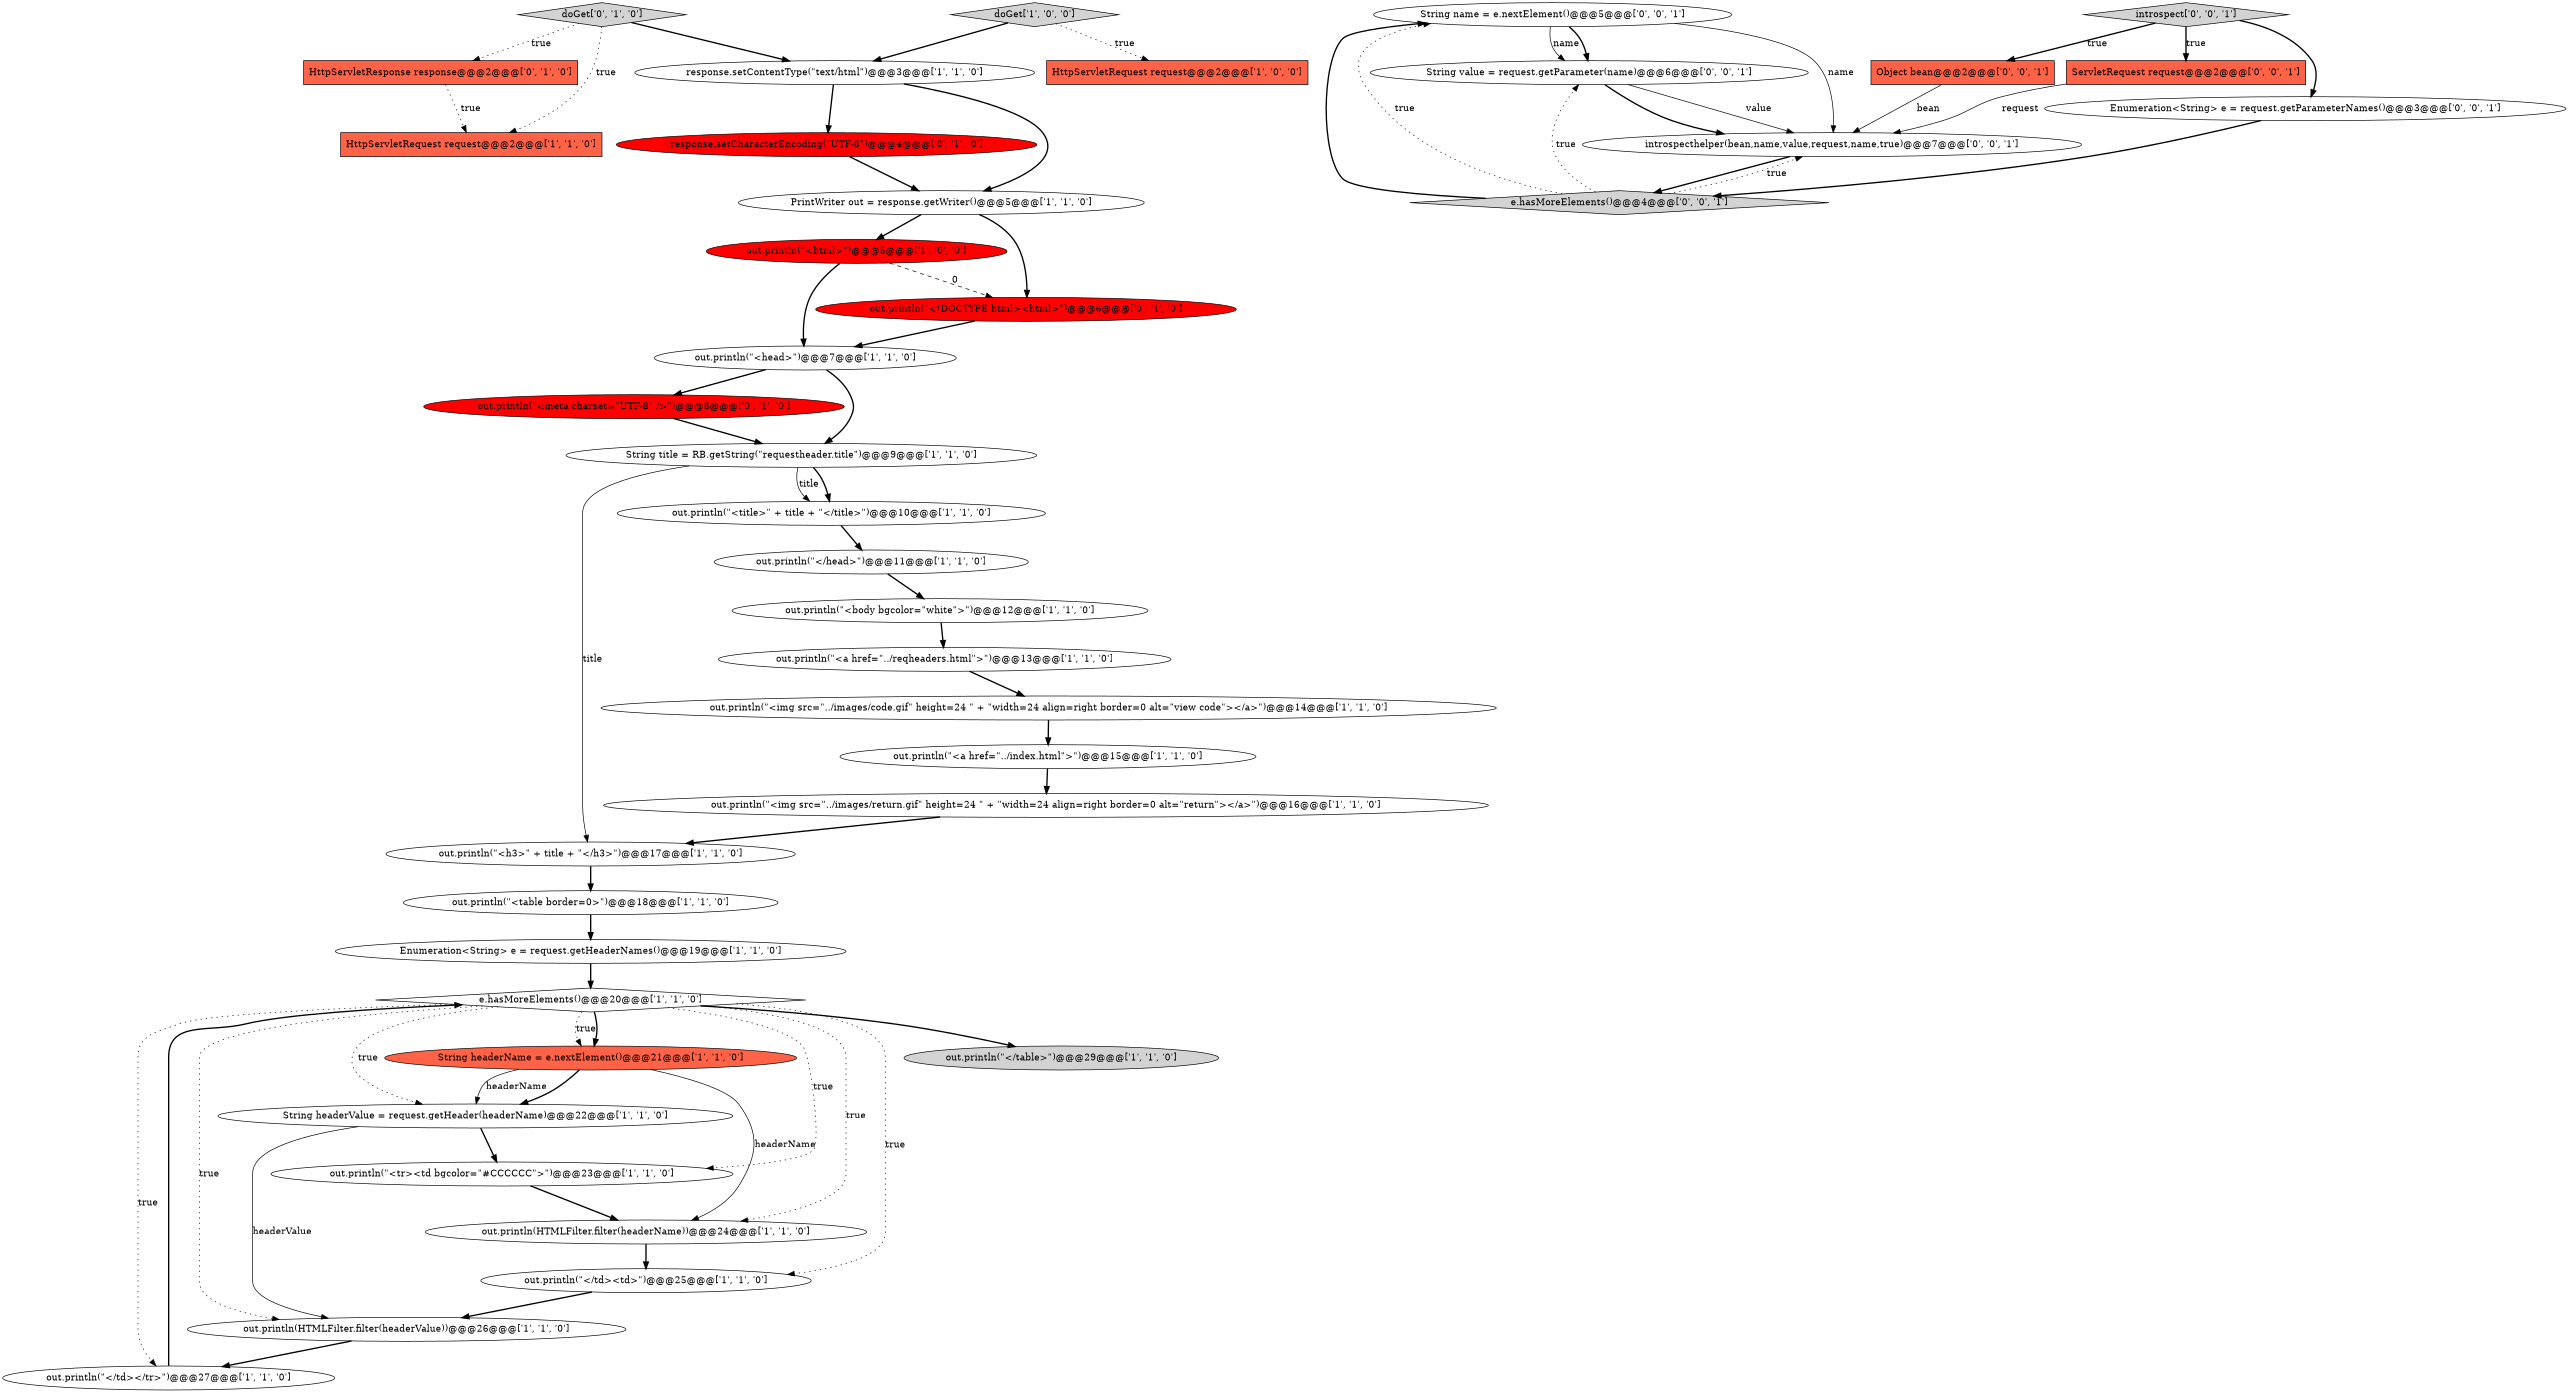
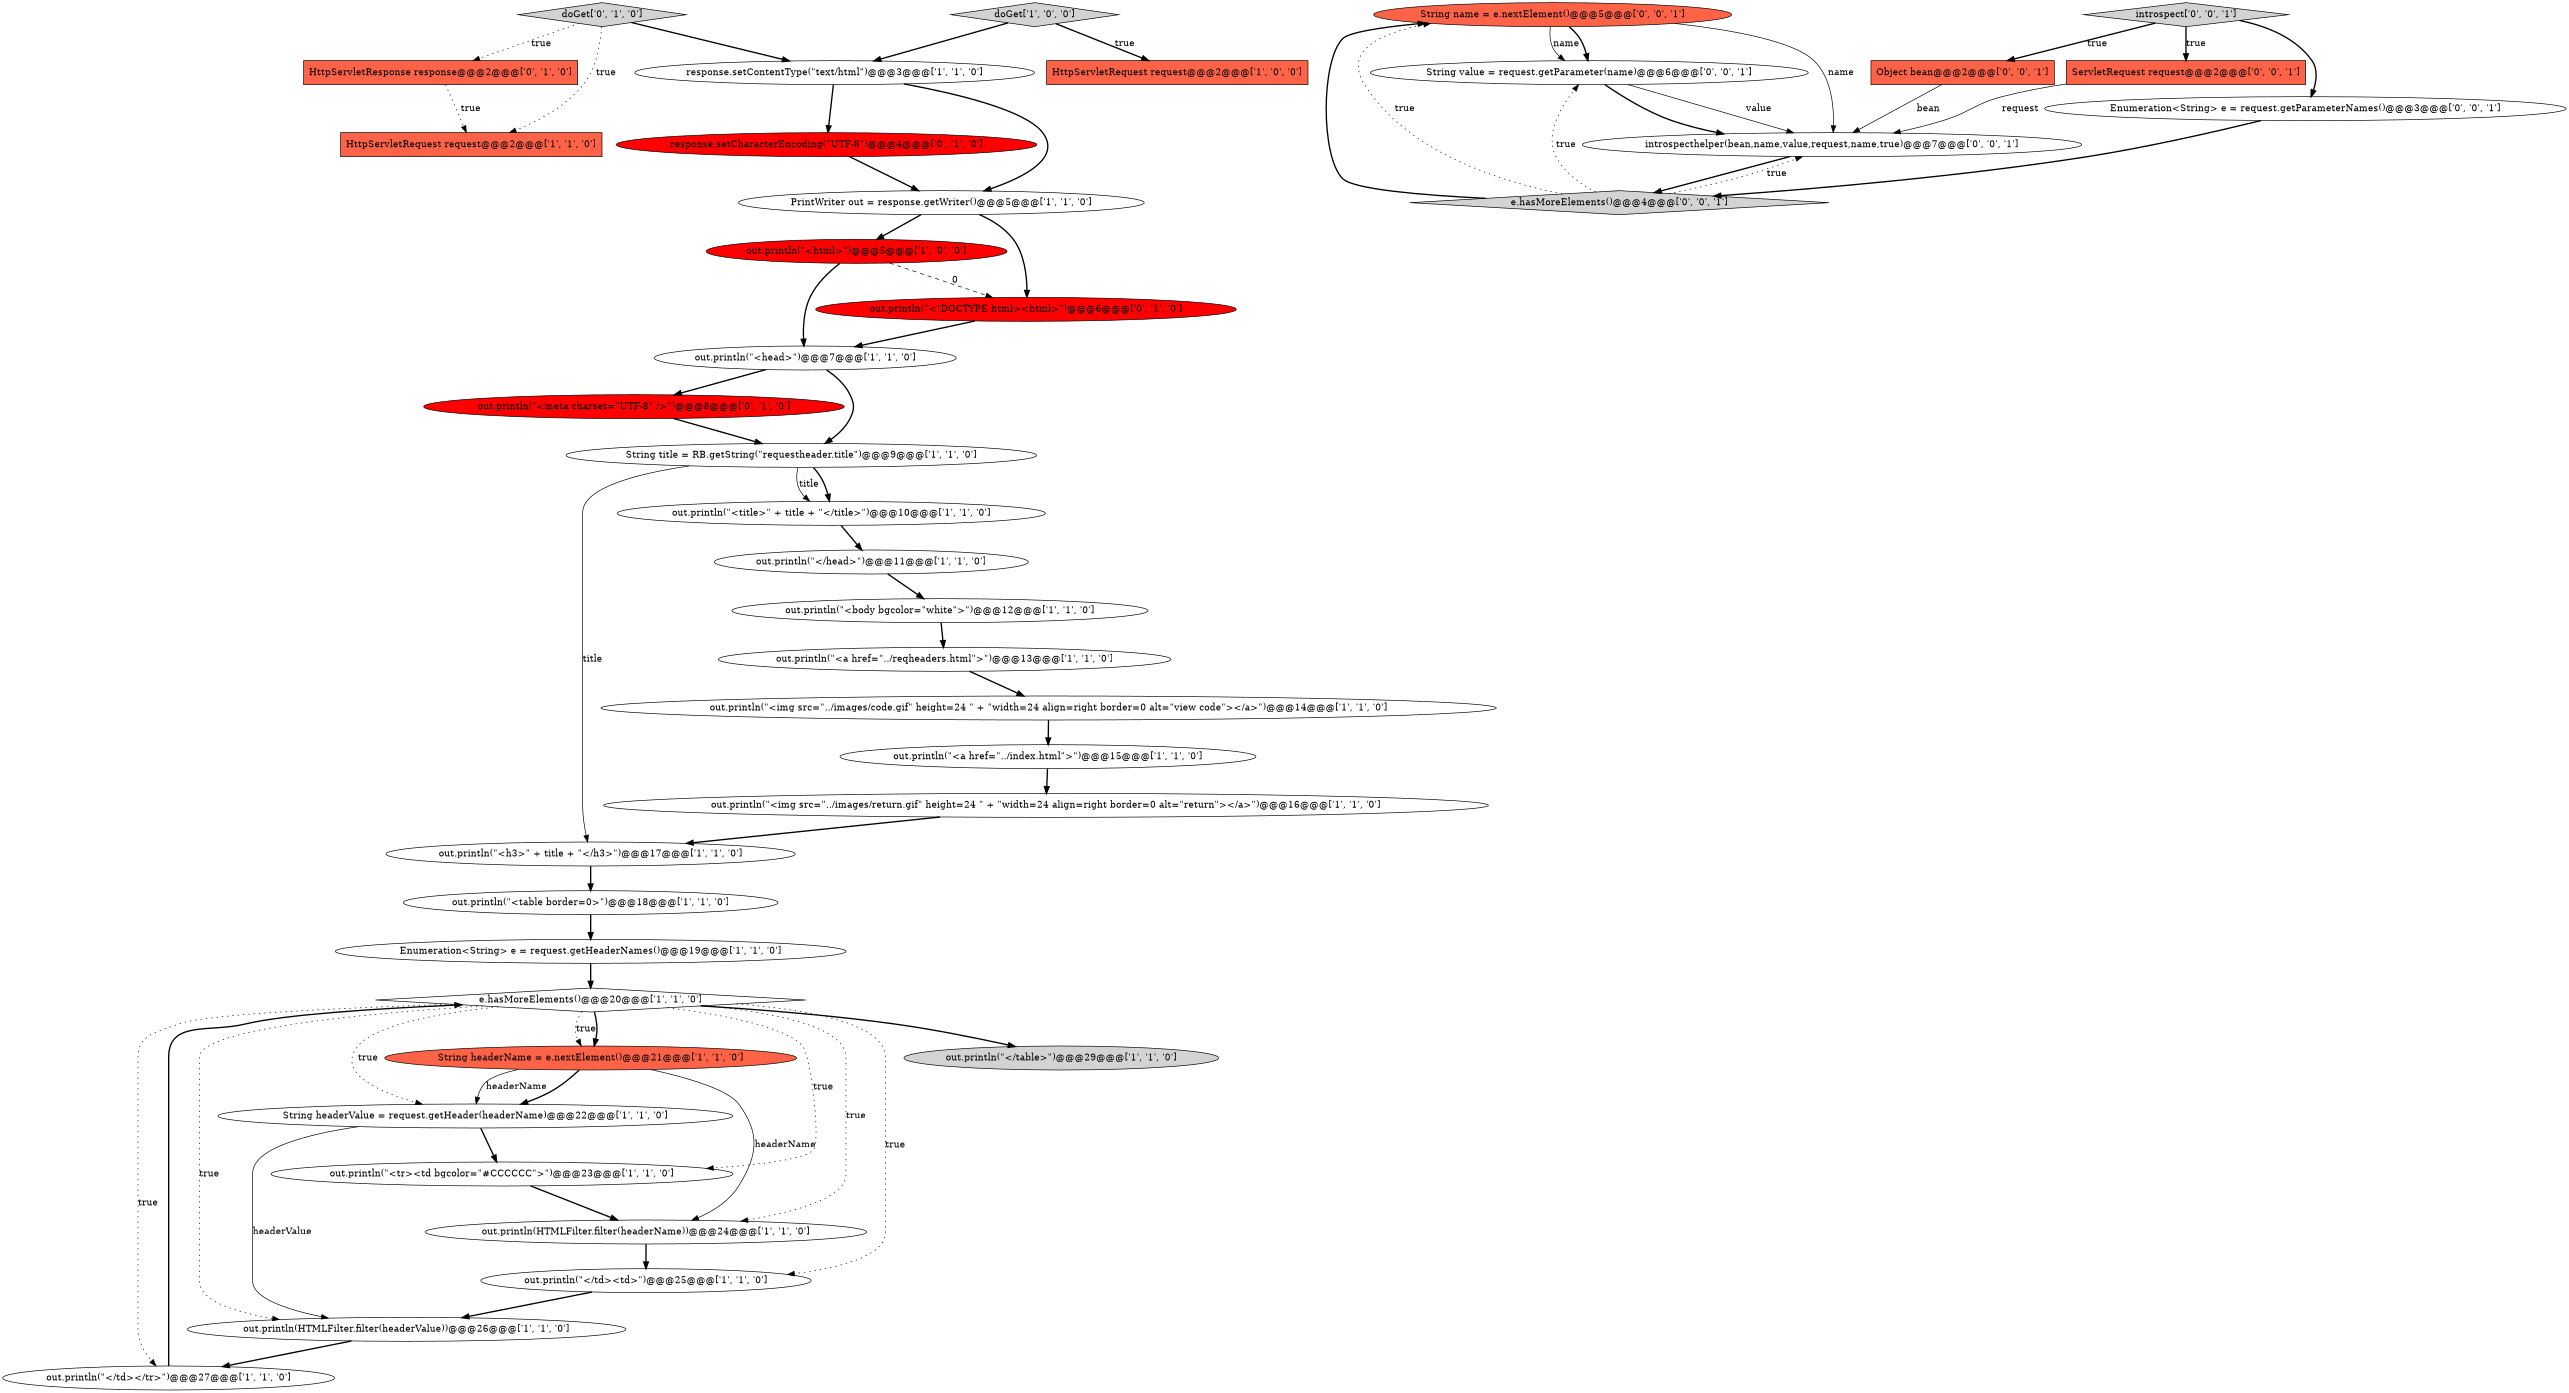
(1553, 15) -> (1553, 15)
(1099, 41) -> (1099, 41)
